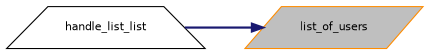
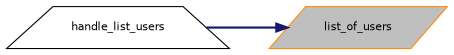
(106, 28) -> (118, 28)
